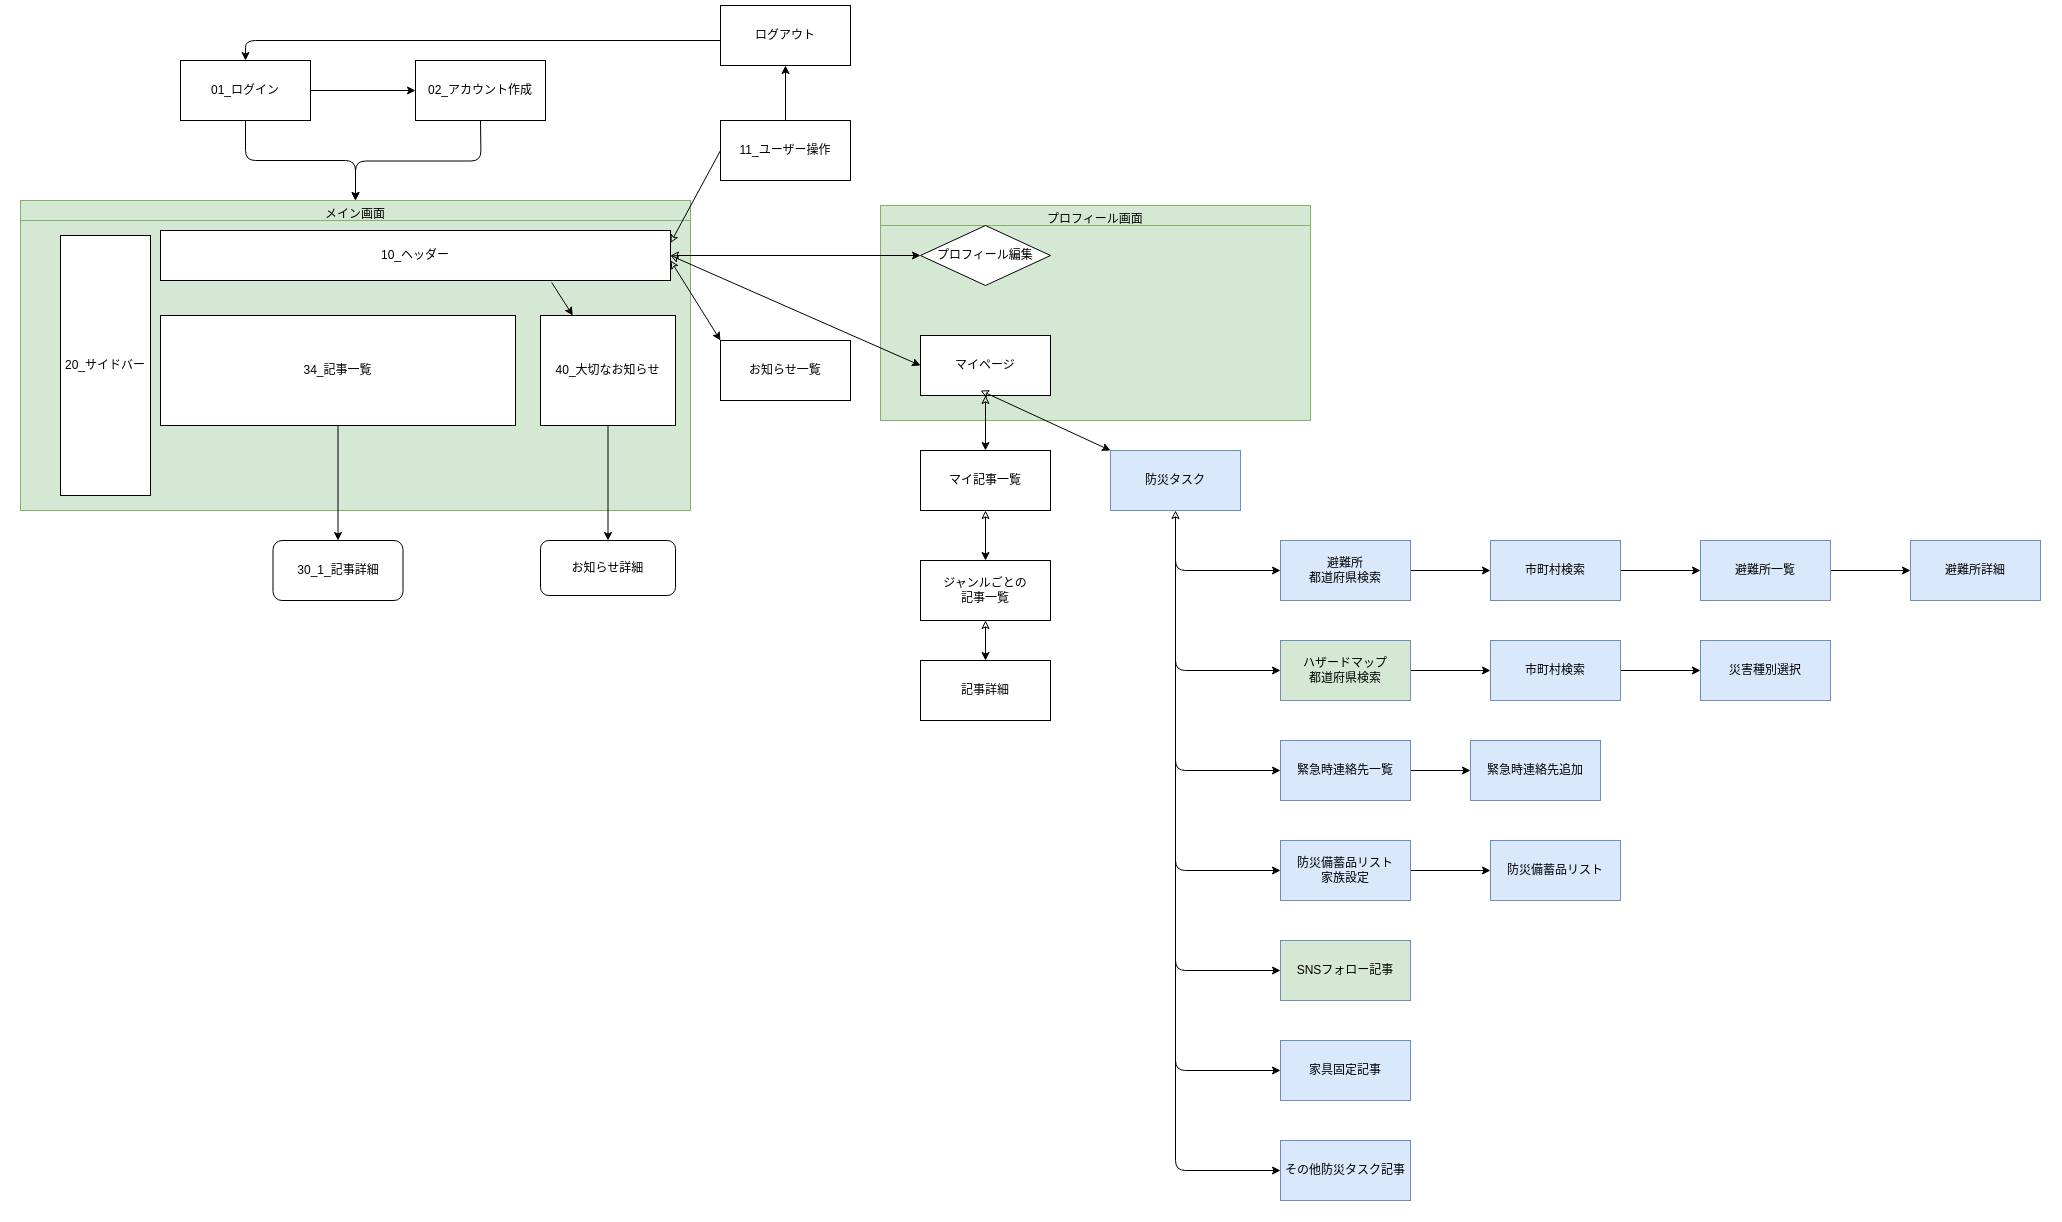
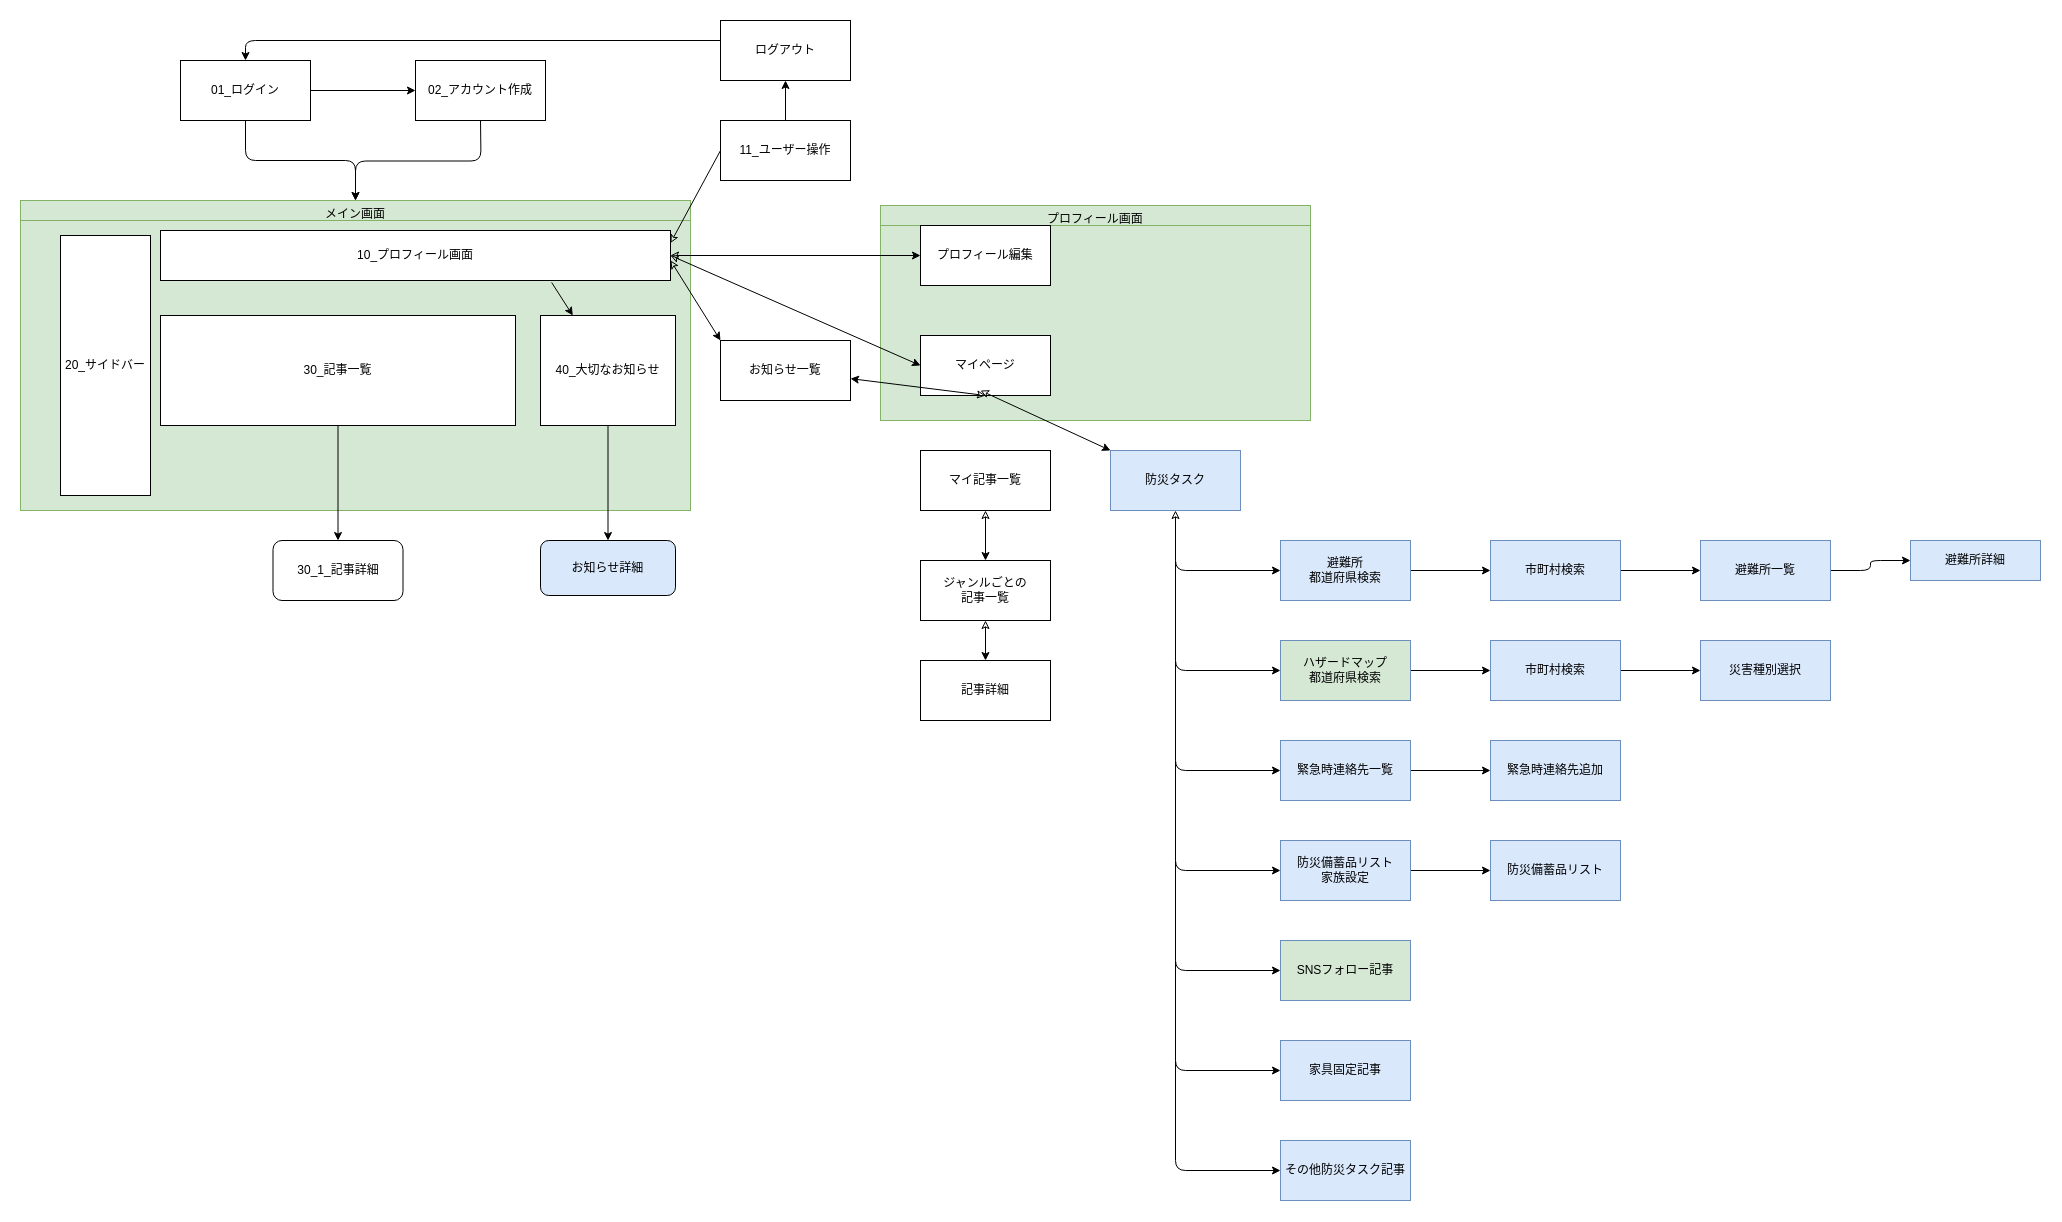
(786, 36) -> (786, 51)
(416, 256) -> (416, 256)
(986, 256) -> (986, 256)
(338, 371) -> (338, 371)
(986, 423) -> (918, 387)
(608, 568) -> (608, 568)
(1976, 571) -> (1976, 561)
(1536, 771) -> (1556, 771)
